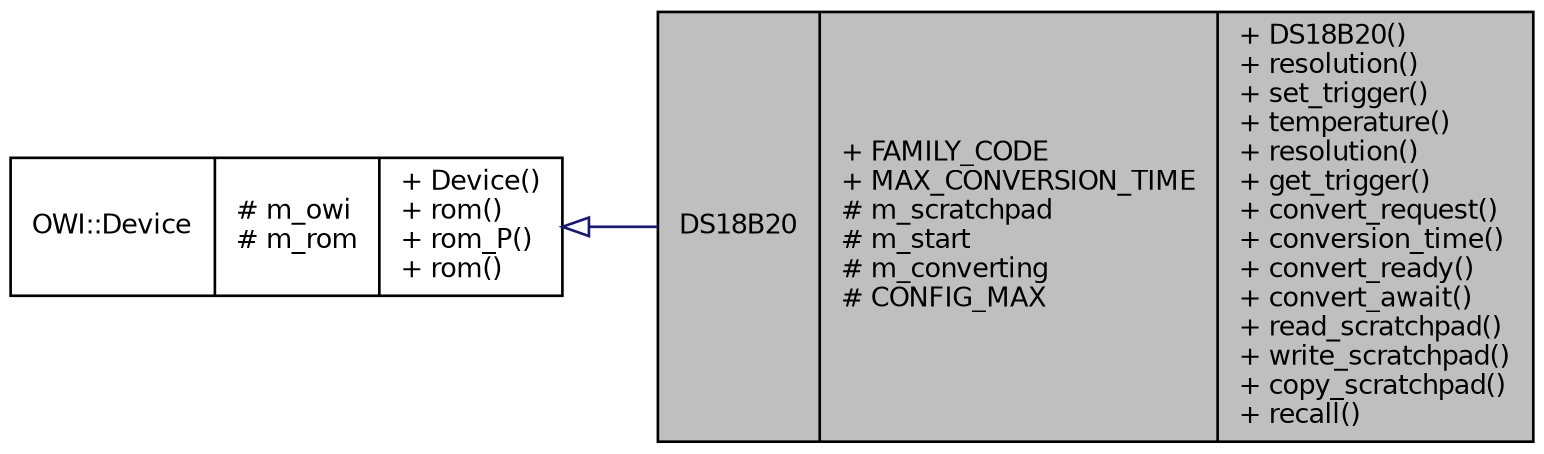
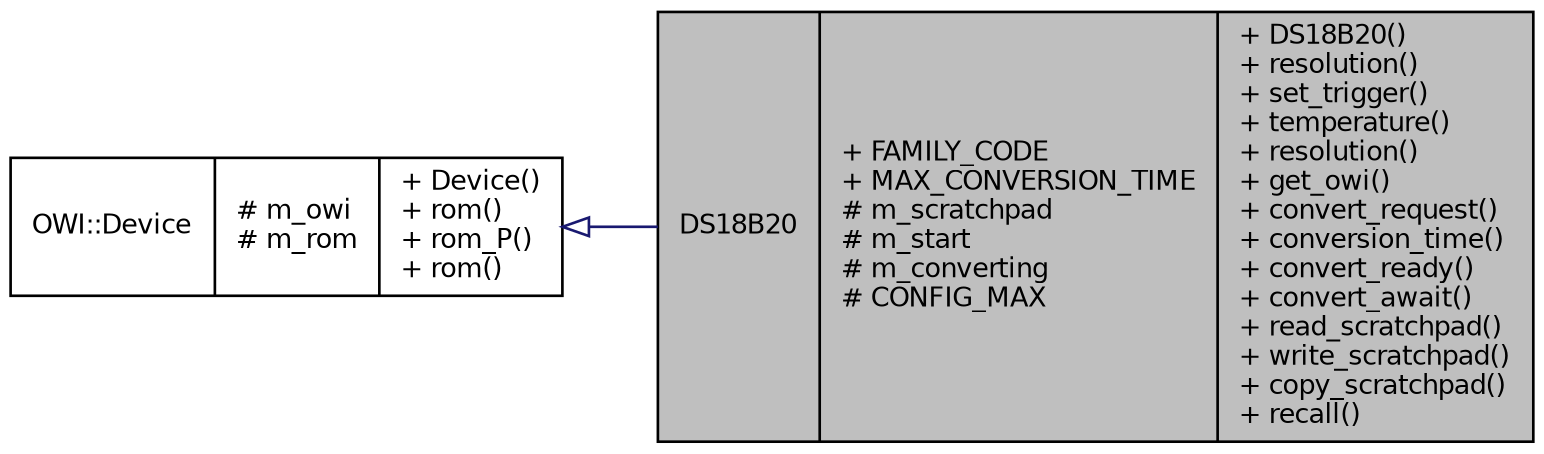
(1336, 182) -> (1316, 182)
